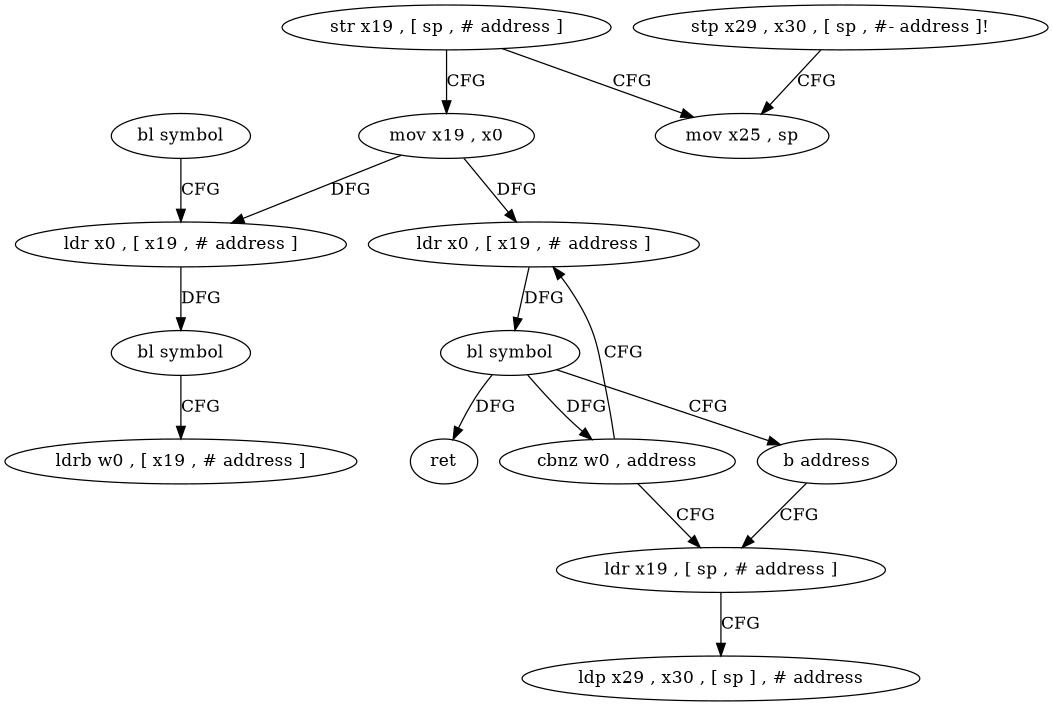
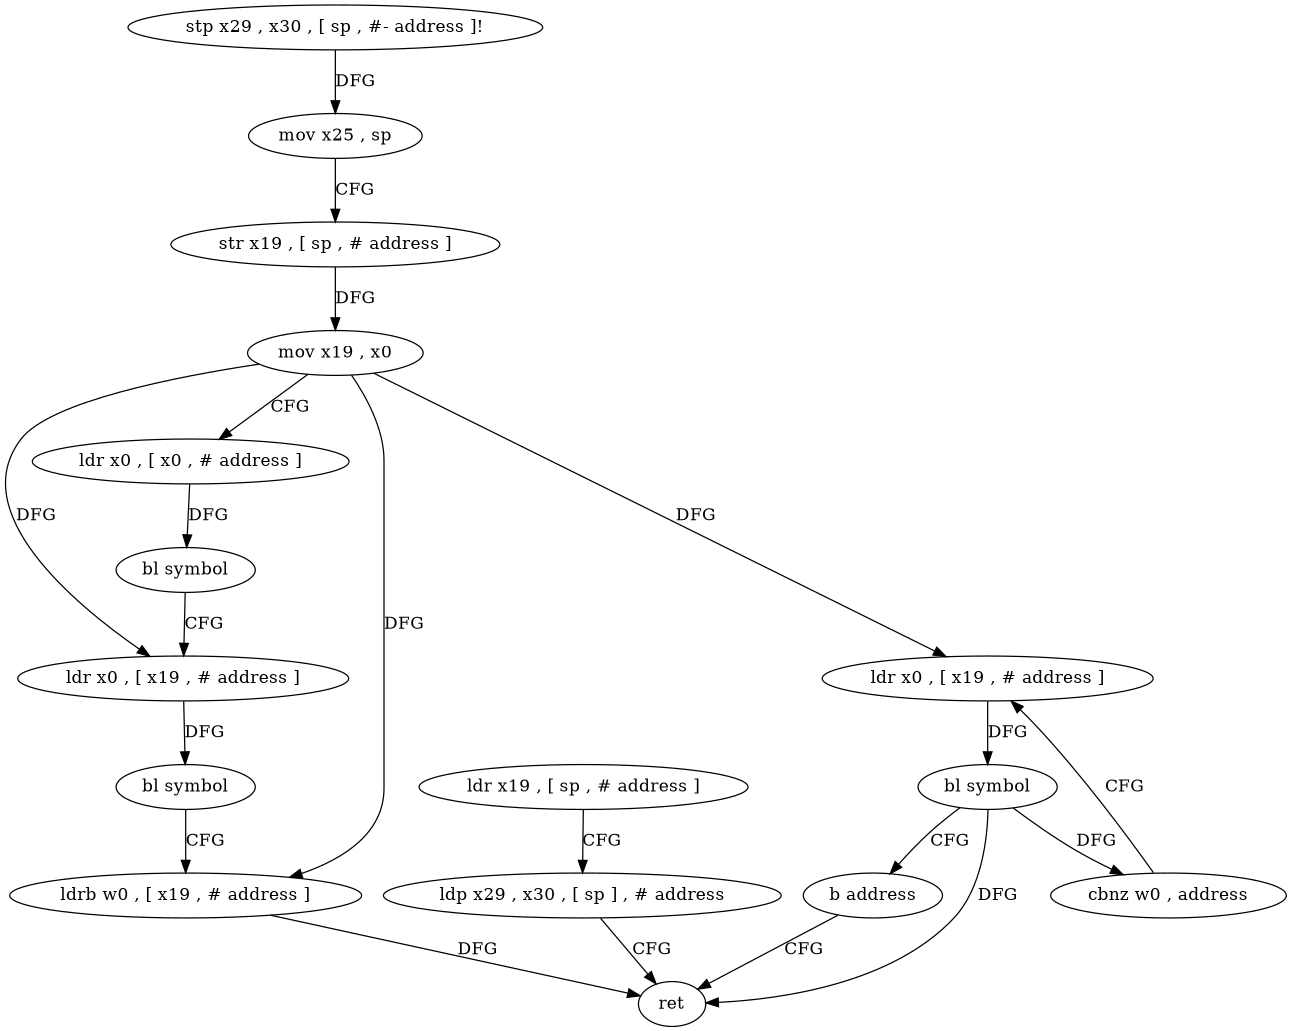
(592, 81) -> (335, 184)
(467, 82) -> (356, 299)
(817, 82) -> (356, 82)
none -> (191, 461)
(665, 511) -> none
(779, 511) -> (773, 949)
none -> (384, 641)
none -> (624, 946)
none -> (449, 954)
